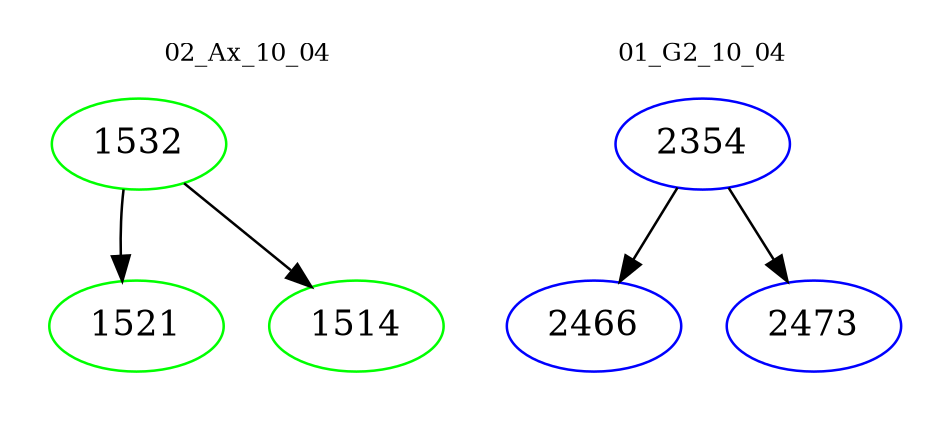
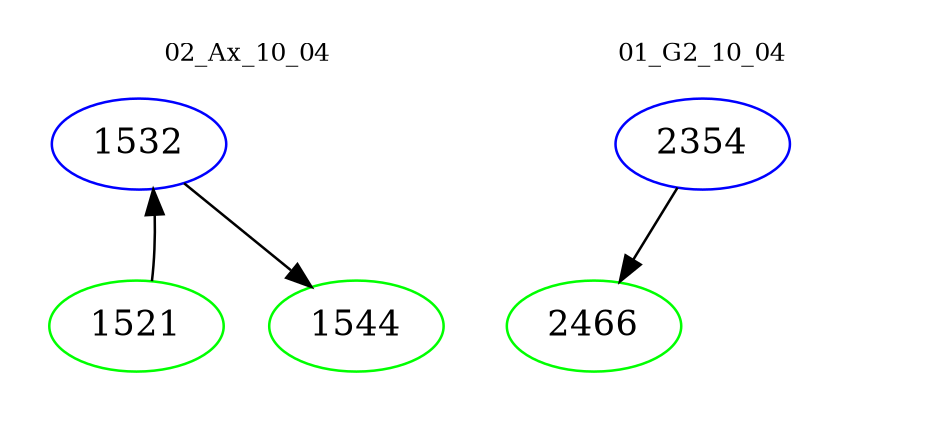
(139, 144) -> (139, 144)
(121, 222) -> (154, 248)
(356, 326) -> (356, 326)
(594, 326) -> (594, 326)
(814, 326) -> none
